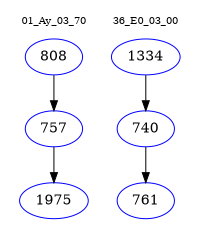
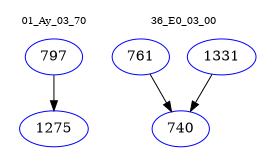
(54, 57) -> none
(146, 57) -> (222, 57)
(54, 129) -> (54, 57)
(146, 160) -> (158, 89)
(54, 201) -> (54, 129)
